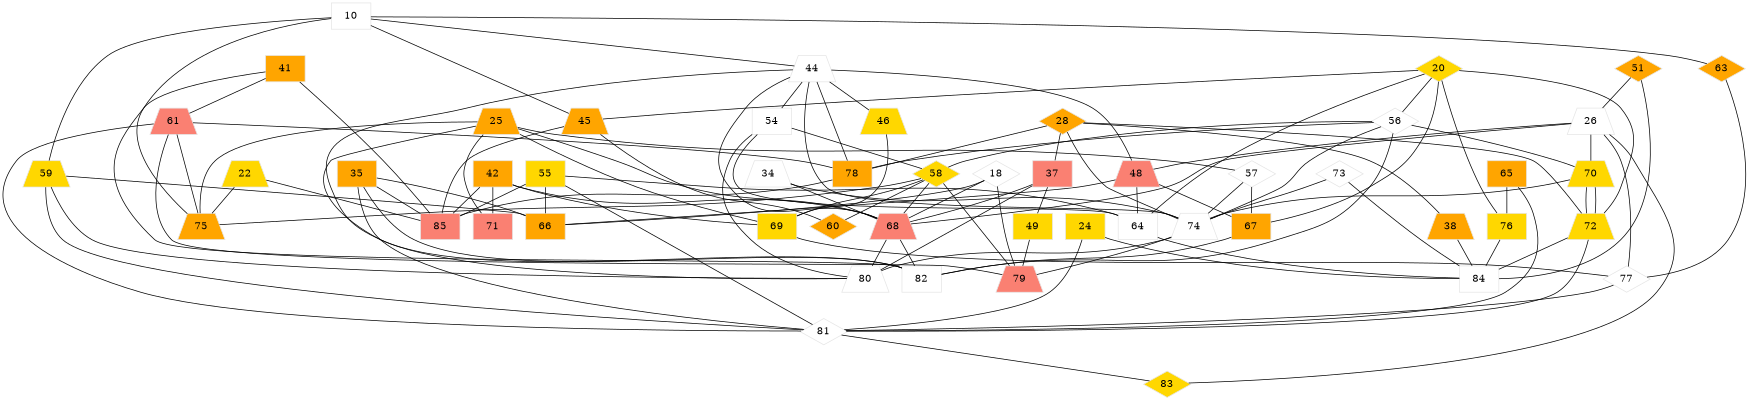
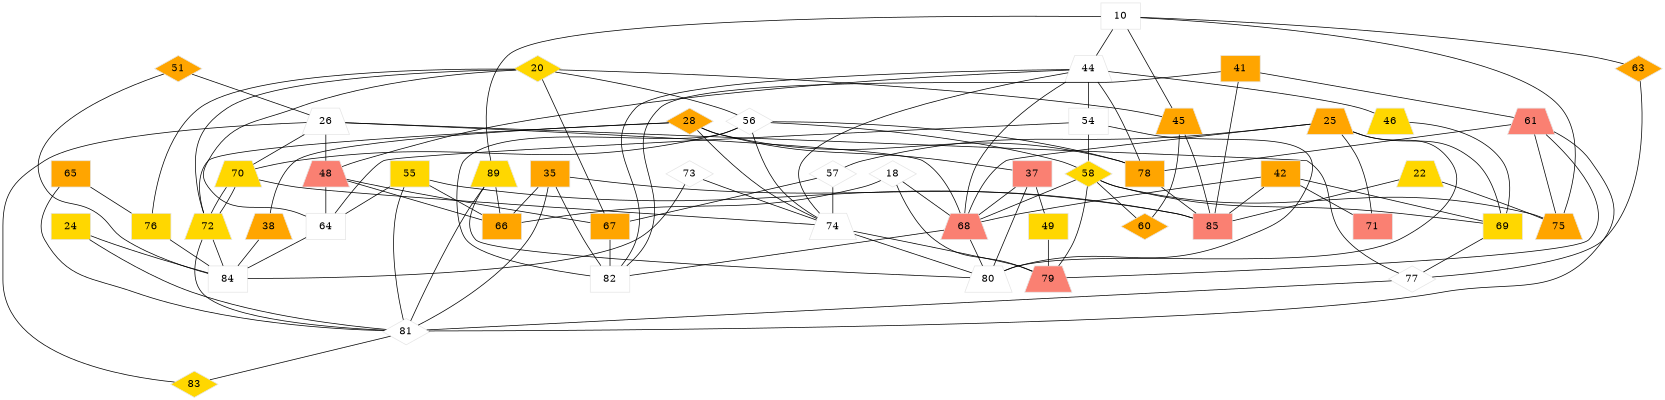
(300, 133) -> none
(46, 174) -> (494, 174)
(768, 174) -> none
